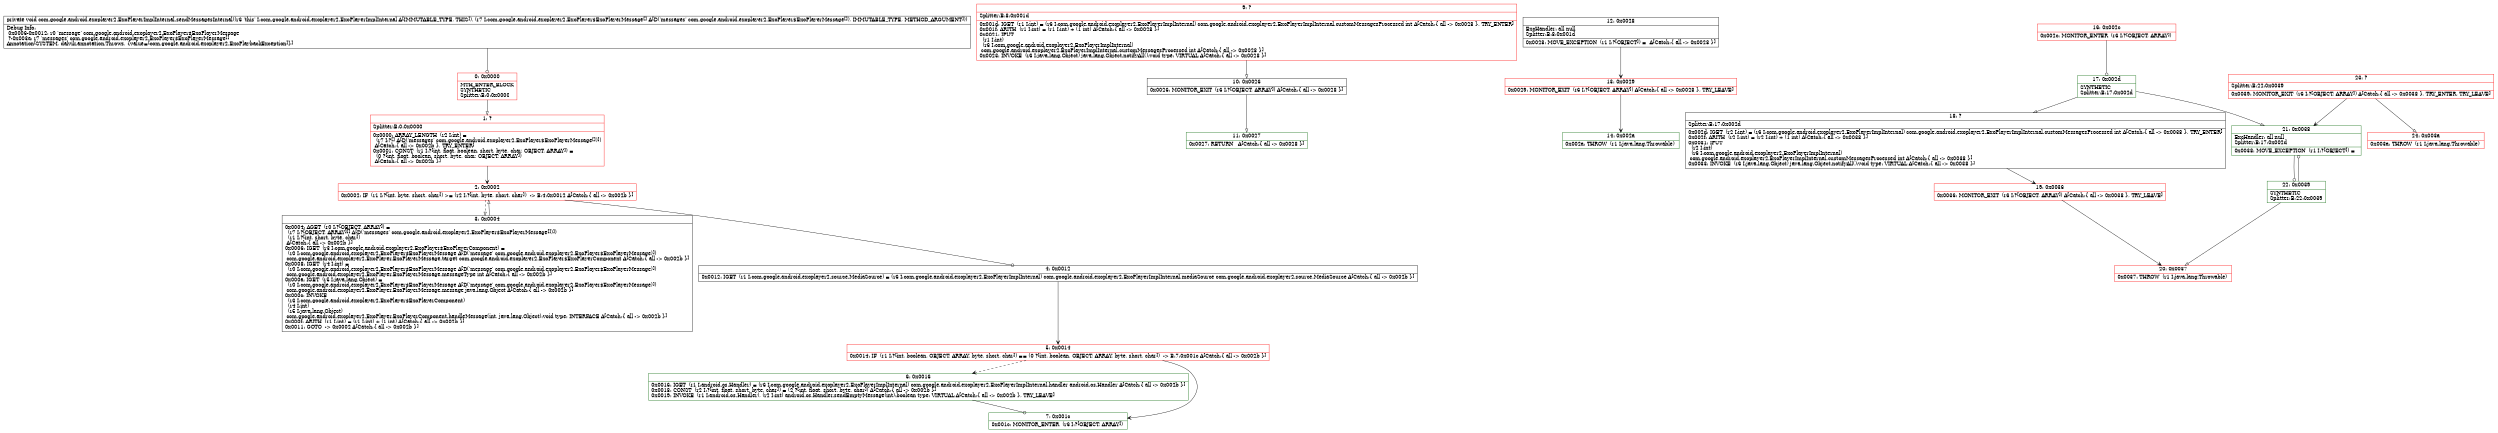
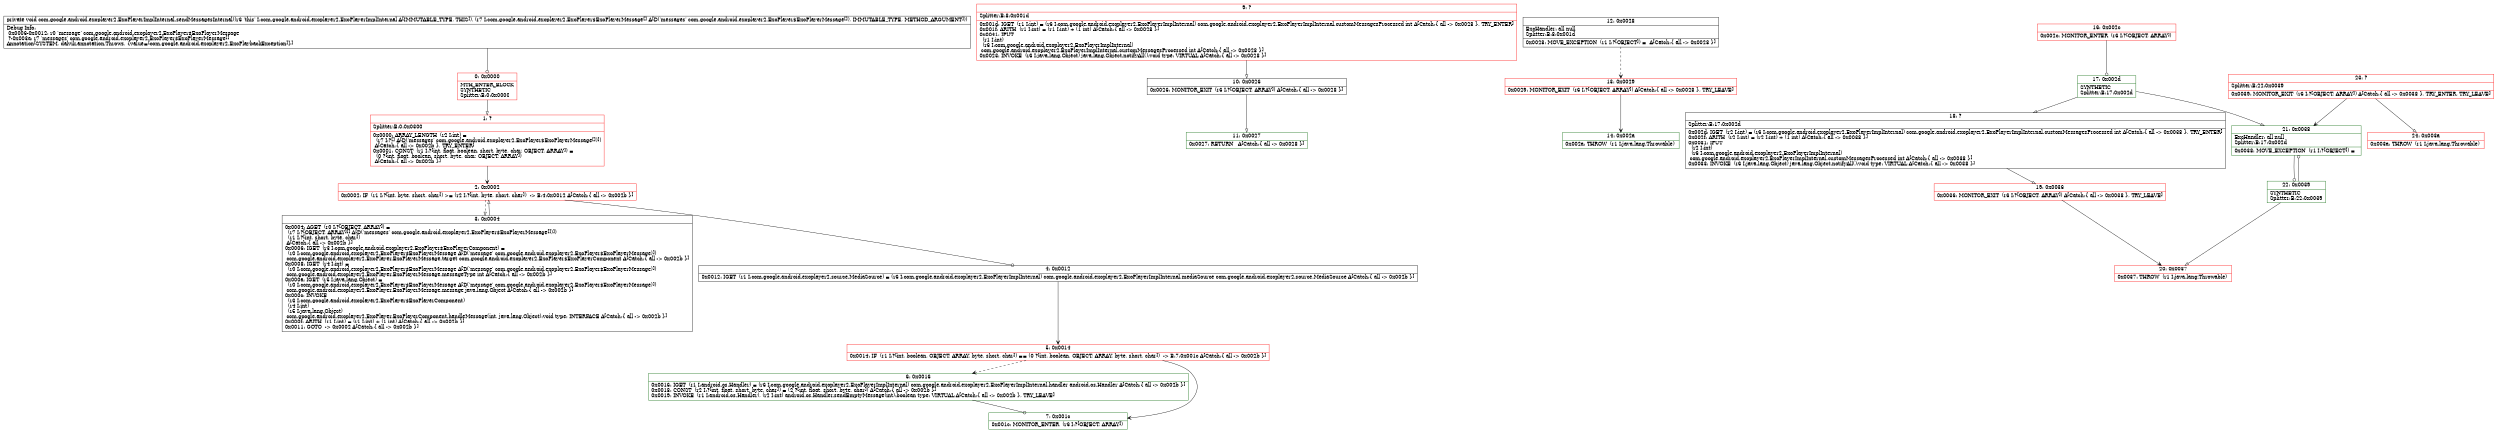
(998, 35) -> (998, 35)
(1621, 61) -> (1621, 61)
(398, 127) -> (398, 127)
(2020, 175) -> (2020, 175)
